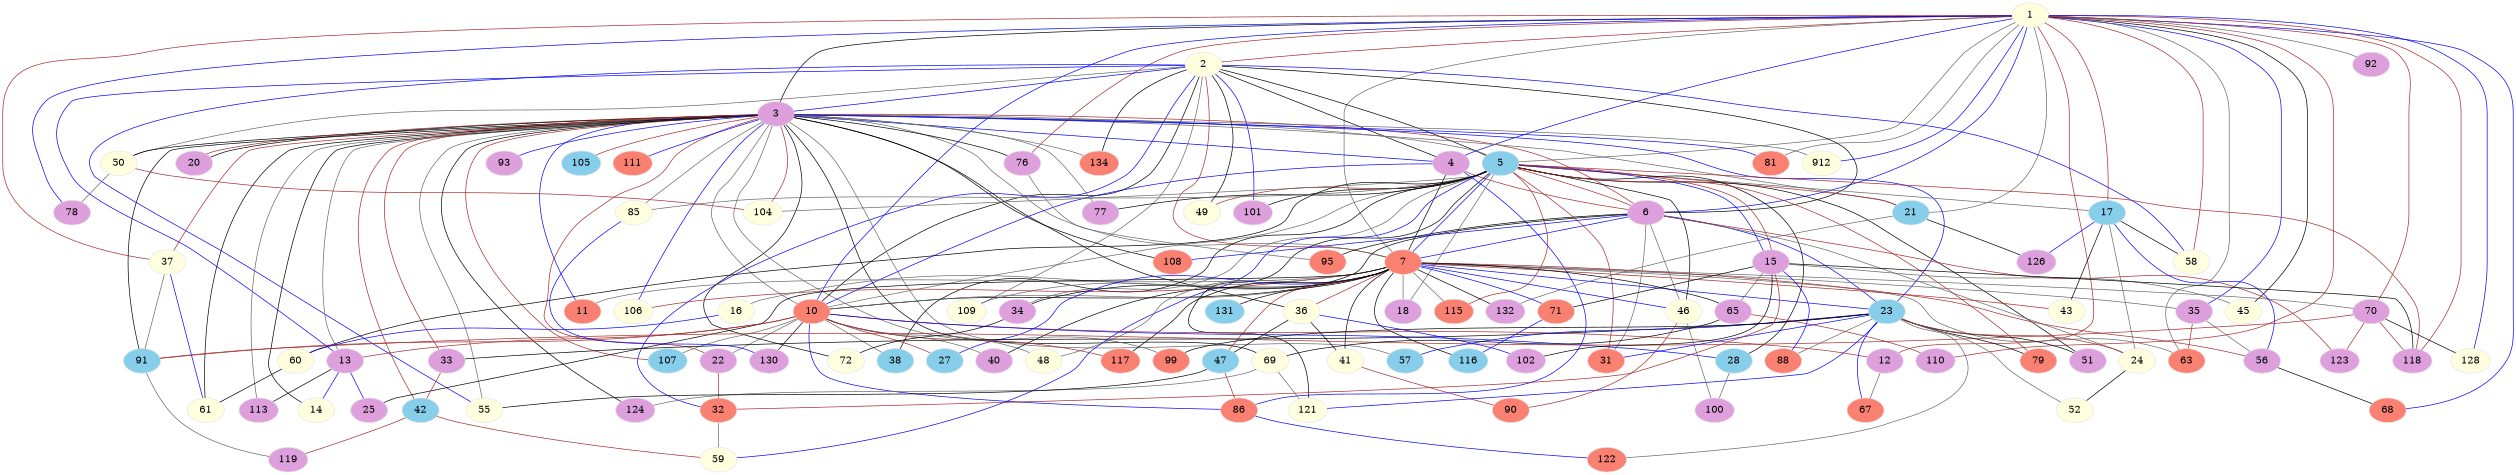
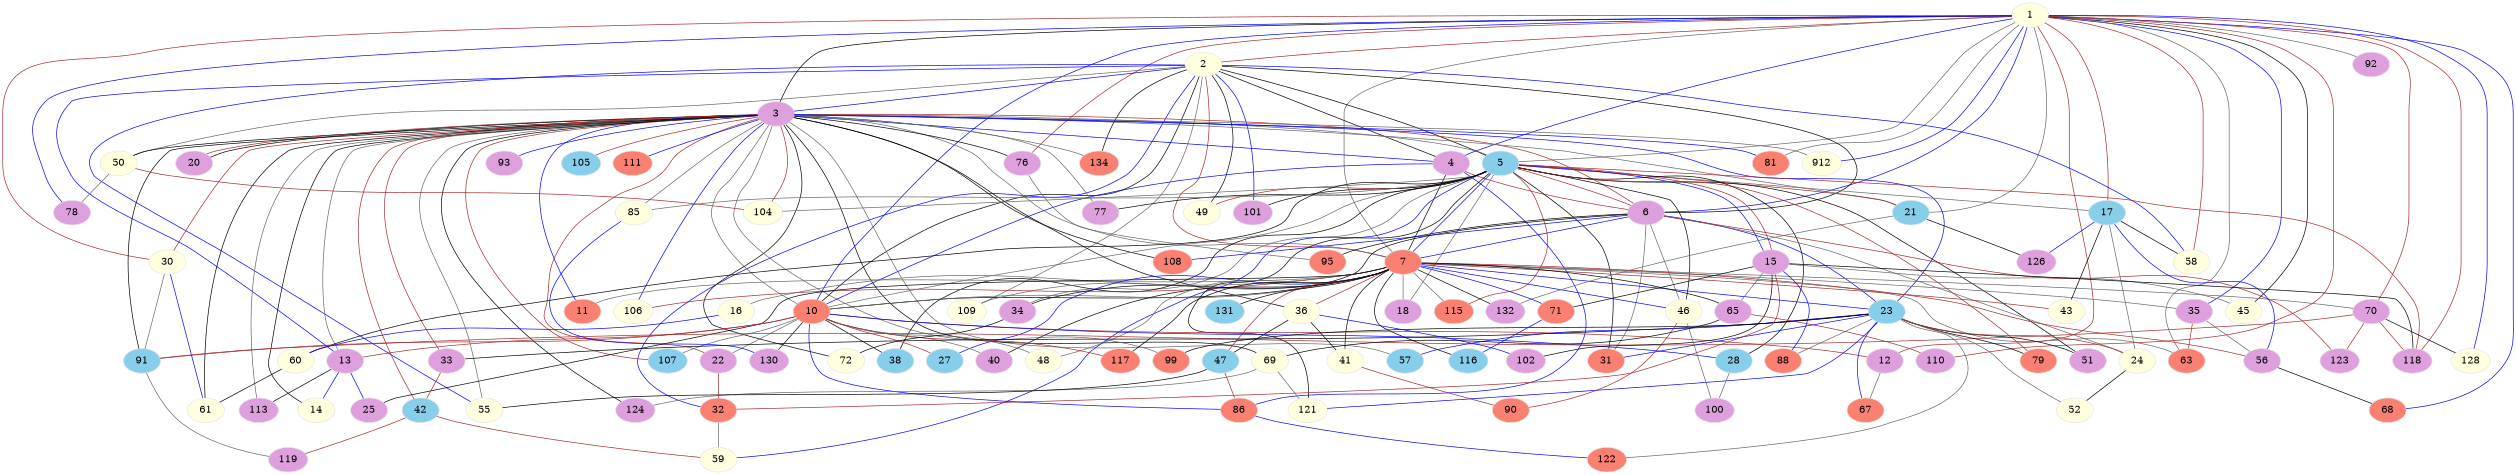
(1598, 242) -> (1598, 242)
(167, 262) -> (167, 262)
(856, 338) -> (856, 338)
